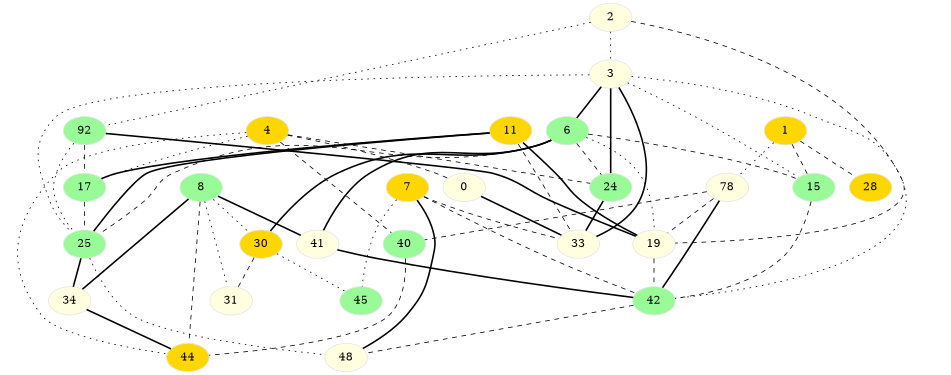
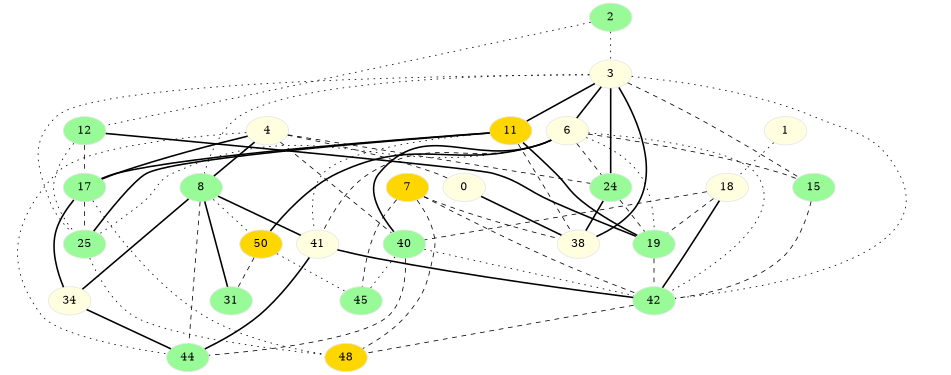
(611, 17) -> (611, 17)
none -> (378, 84)
none -> (561, 102)
(715, 127) -> (715, 127)
(864, 128) -> (634, 217)
(85, 131) -> (85, 131)
(267, 131) -> (267, 131)
(567, 131) -> (567, 131)
(786, 131) -> (786, 131)
(313, 146) -> (313, 146)
none -> (429, 146)
none -> (392, 147)
(174, 155) -> (174, 155)
(800, 159) -> none
none -> (230, 162)
(385, 165) -> (373, 171)
none -> (757, 176)
(727, 187) -> (727, 187)
(871, 187) -> none
(372, 240) -> (372, 240)
(216, 244) -> (216, 244)
(261, 244) -> (261, 244)
(578, 244) -> (578, 244)
(654, 244) -> (654, 244)
none -> (383, 272)
none -> (529, 272)
(77, 273) -> (54, 242)
(425, 285) -> (425, 285)
(231, 301) -> (231, 301)
none -> (184, 302)
none -> (264, 311)
(188, 358) -> (188, 358)
(346, 358) -> (346, 358)
